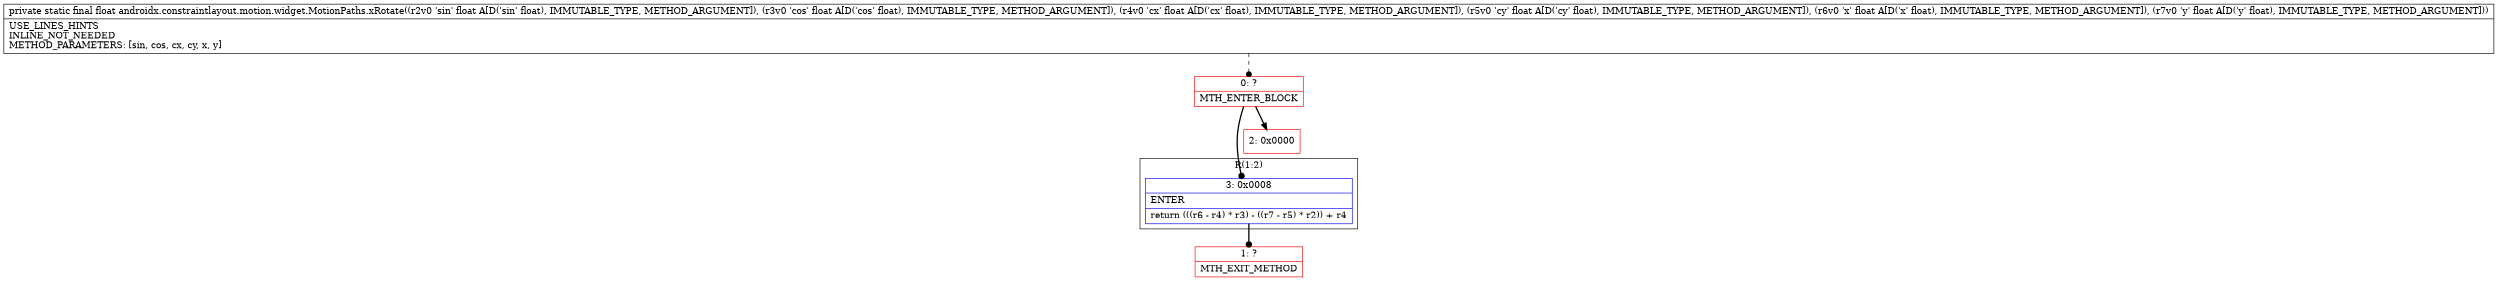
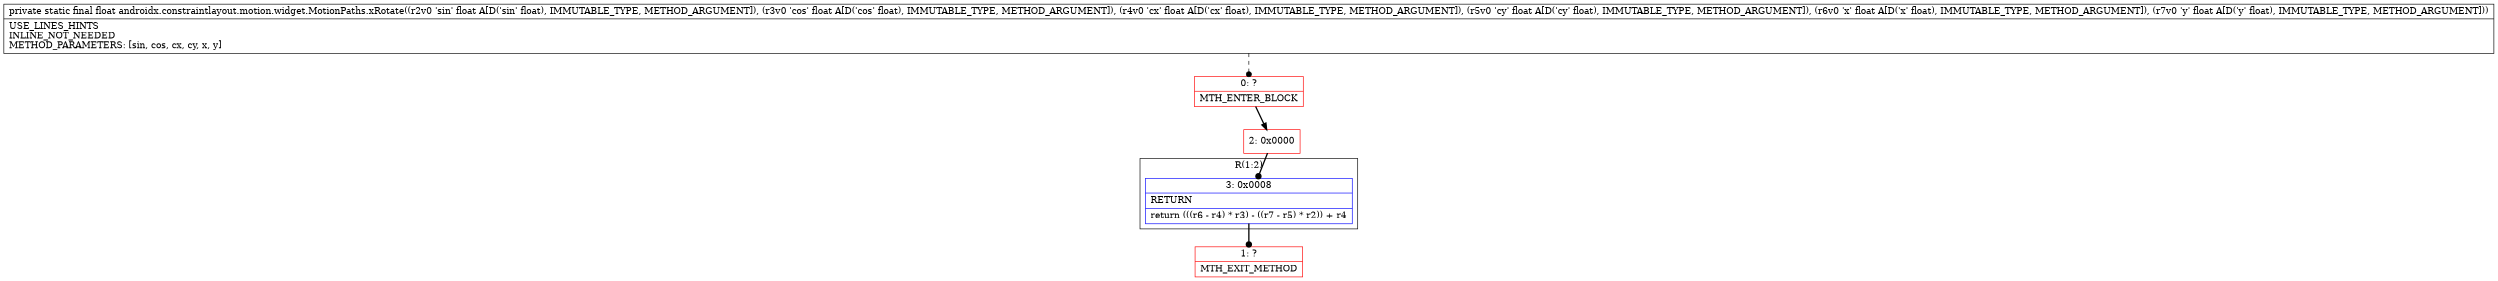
(1237, 140) -> (1263, 163)
(1168, 200) -> (1171, 200)
